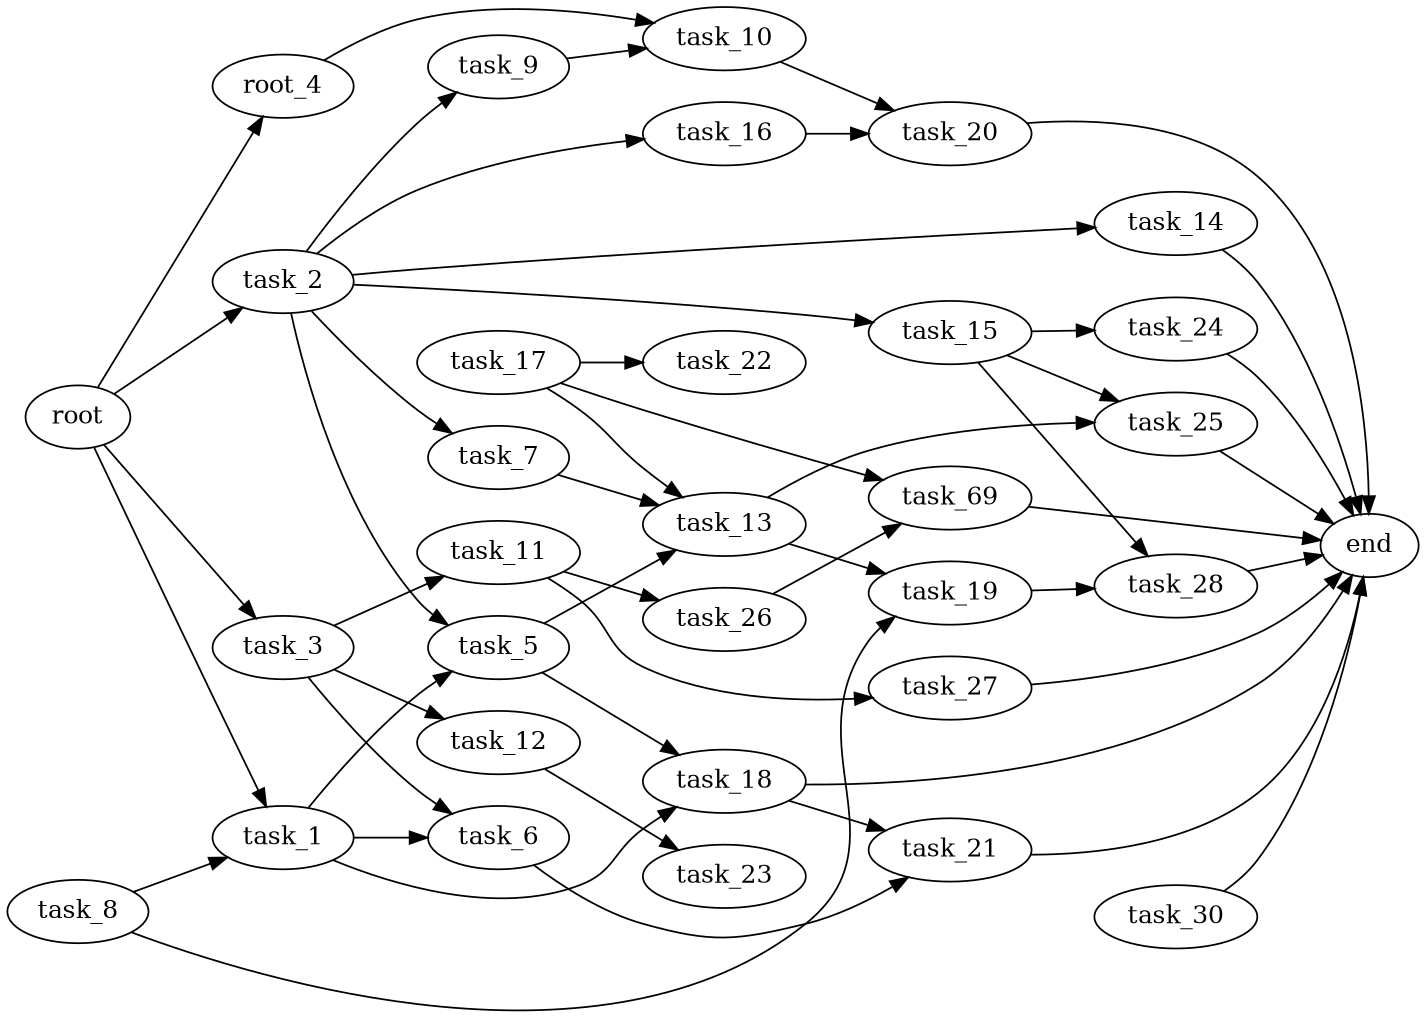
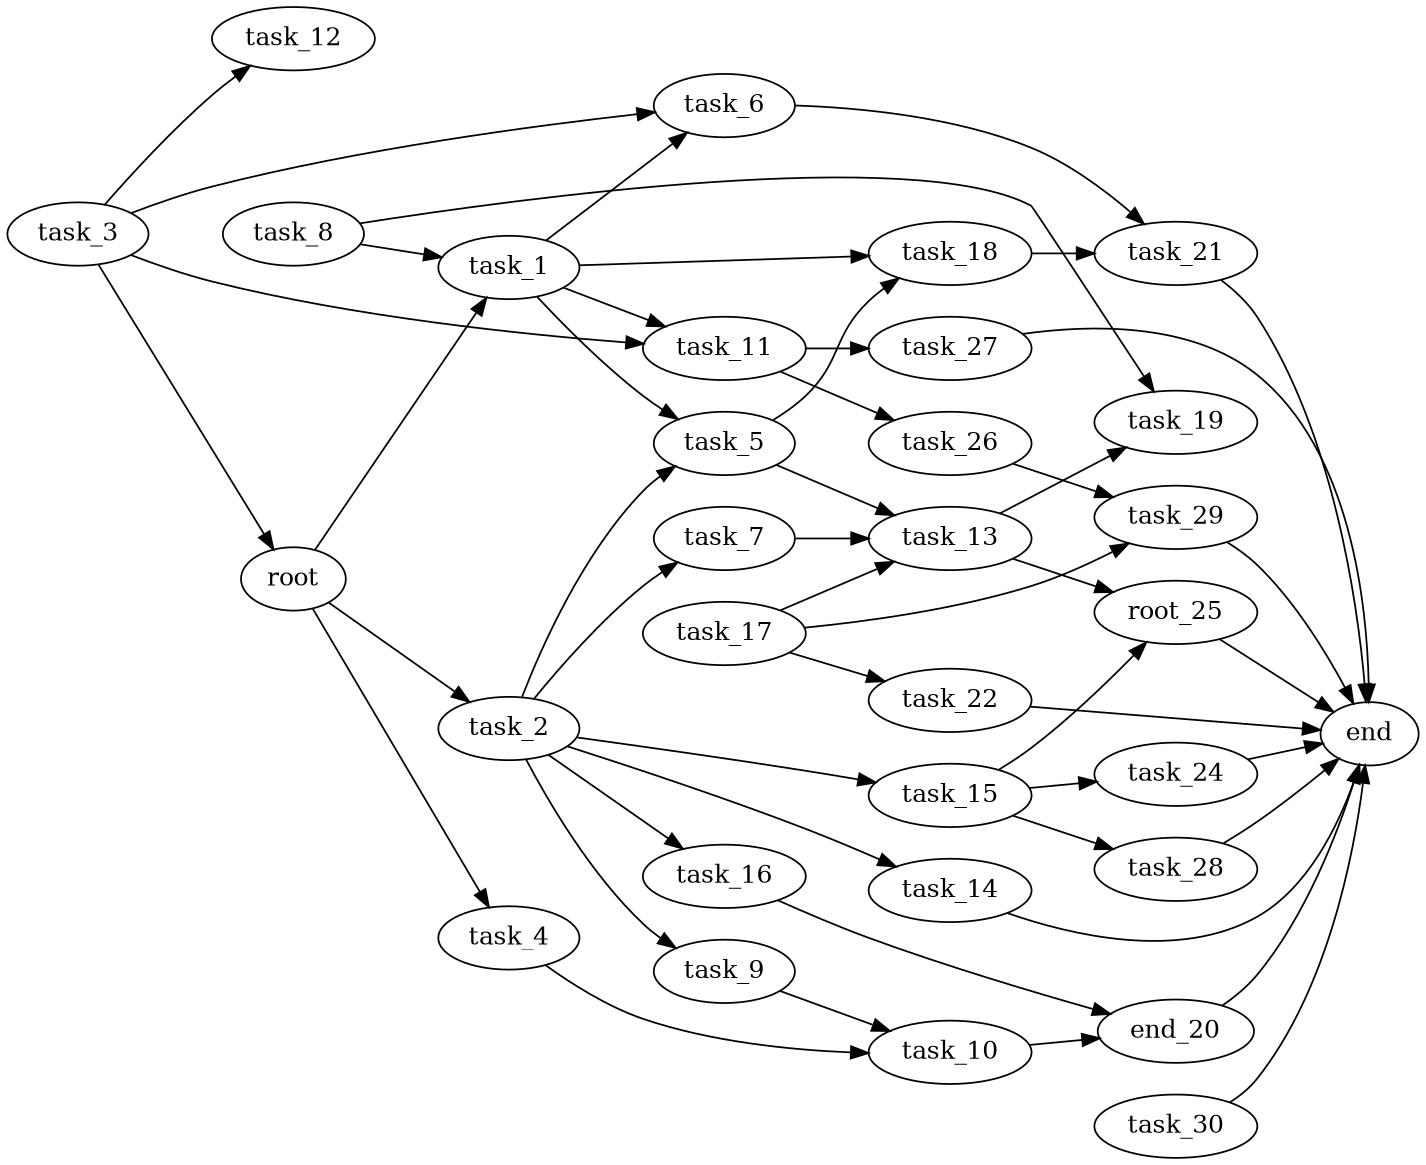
(283, 86) -> (509, 938)
(950, 134) -> (1176, 1031)
none -> (606, 304)
(1176, 424) -> (1176, 612)
(950, 498) -> (1176, 517)
(174, 525) -> (181, 399)
(1054, 590) -> none
(1101, 750) -> (1166, 718)
(724, 876) -> none
